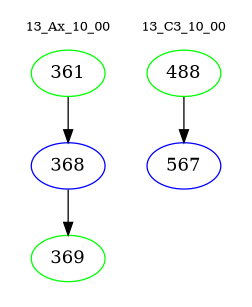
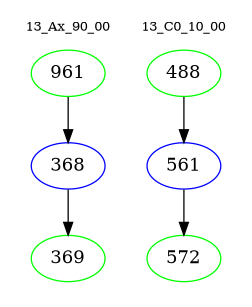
(68, 28) -> (68, 28)
(184, 28) -> (184, 28)
(68, 73) -> (68, 73)
(184, 166) -> (184, 166)
none -> (184, 259)
